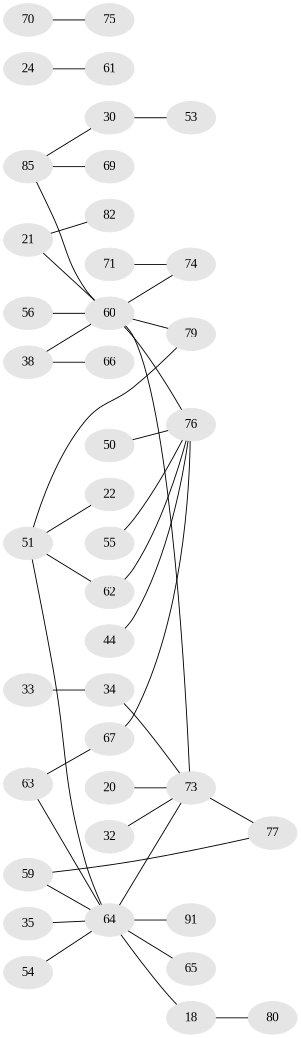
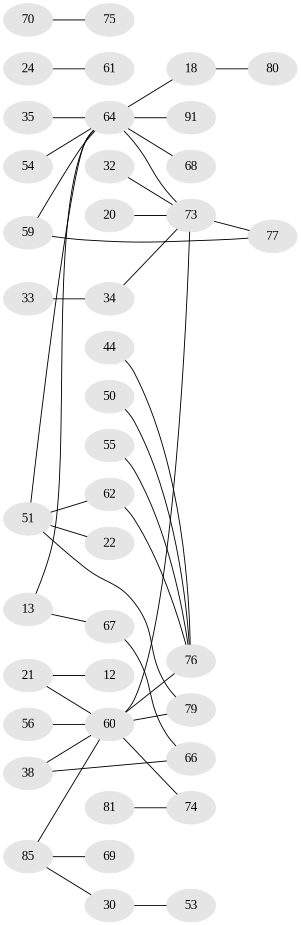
(110, 216) -> (110, 676)
(110, 264) -> (110, 808)
(172, 603) -> (148, 684)
(28, 784) -> (28, 609)
(191, 969) -> (191, 167)
